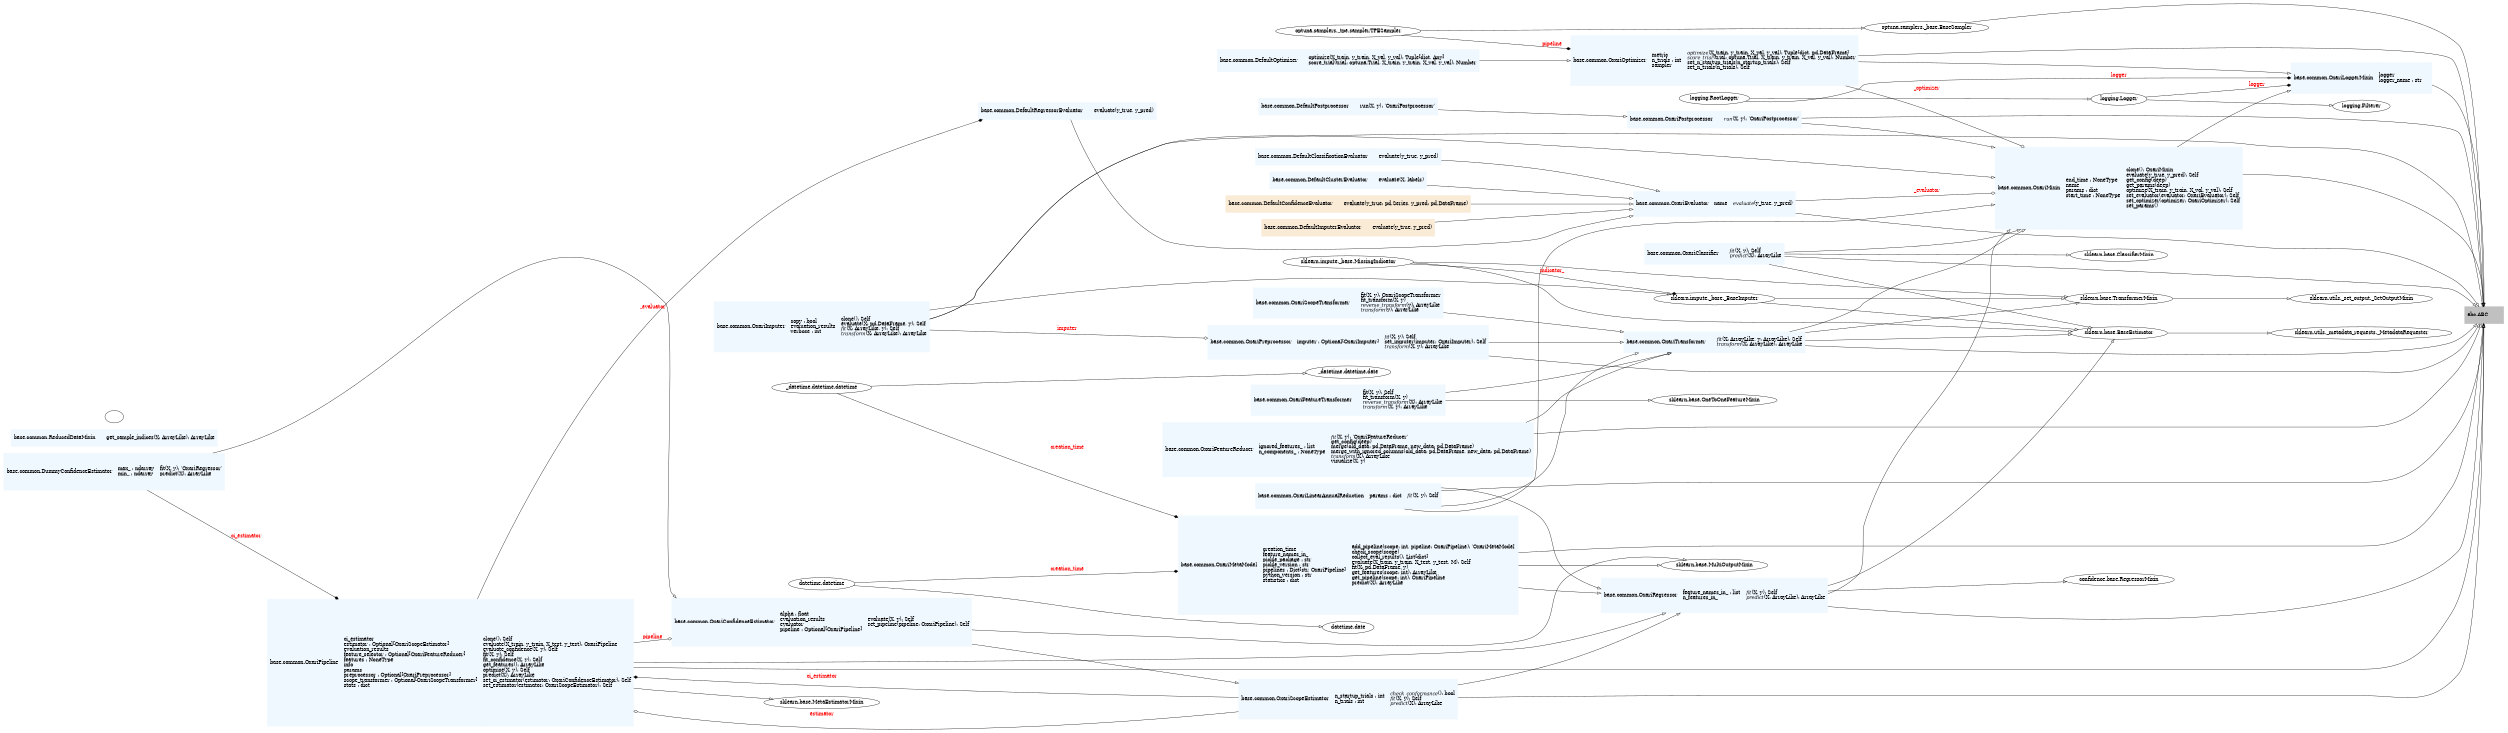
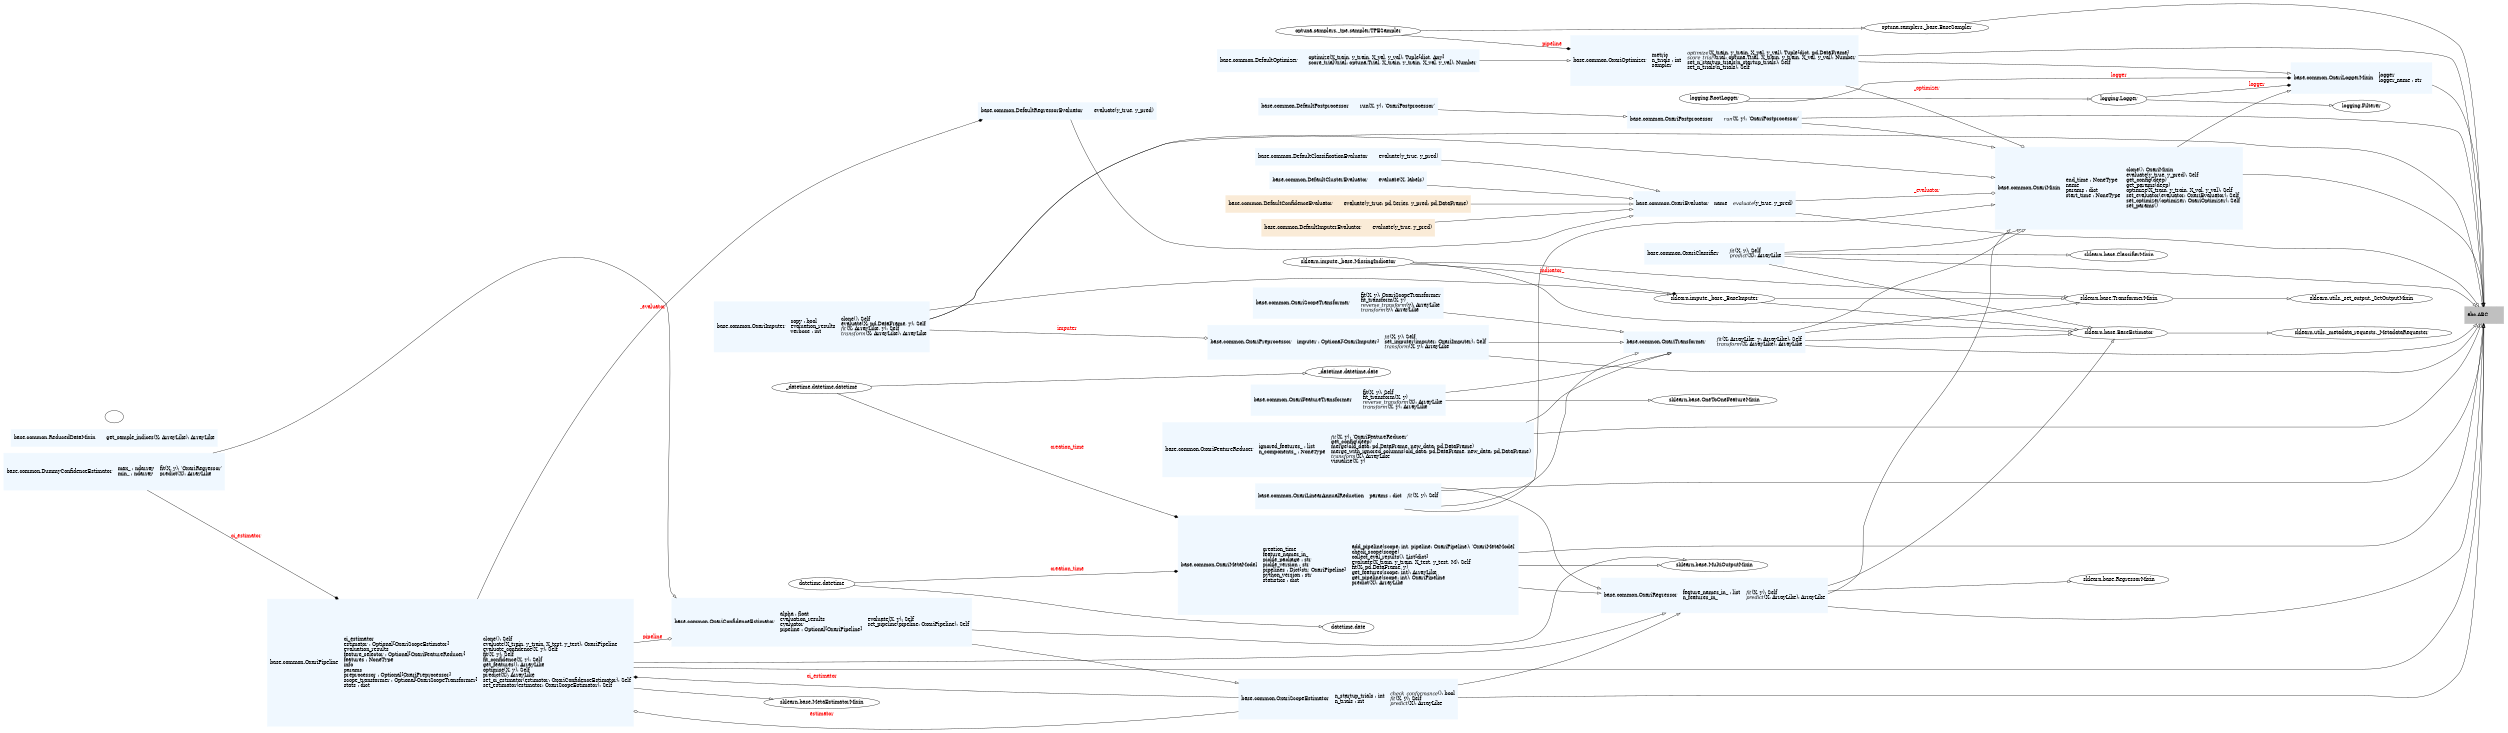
(2119, 580) -> (2119, 580)
